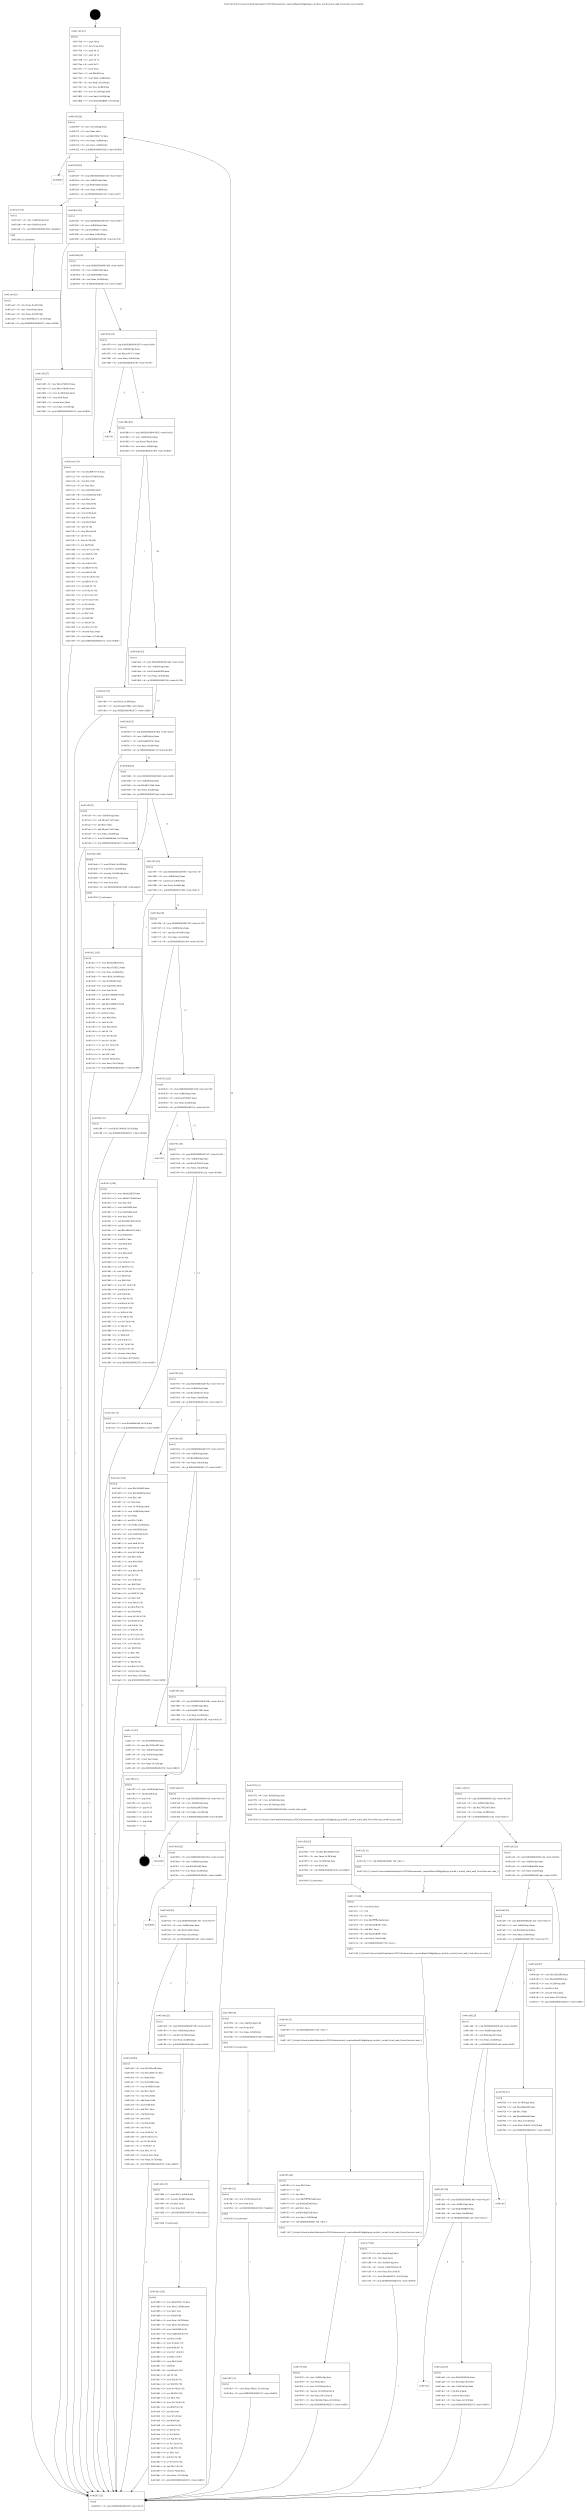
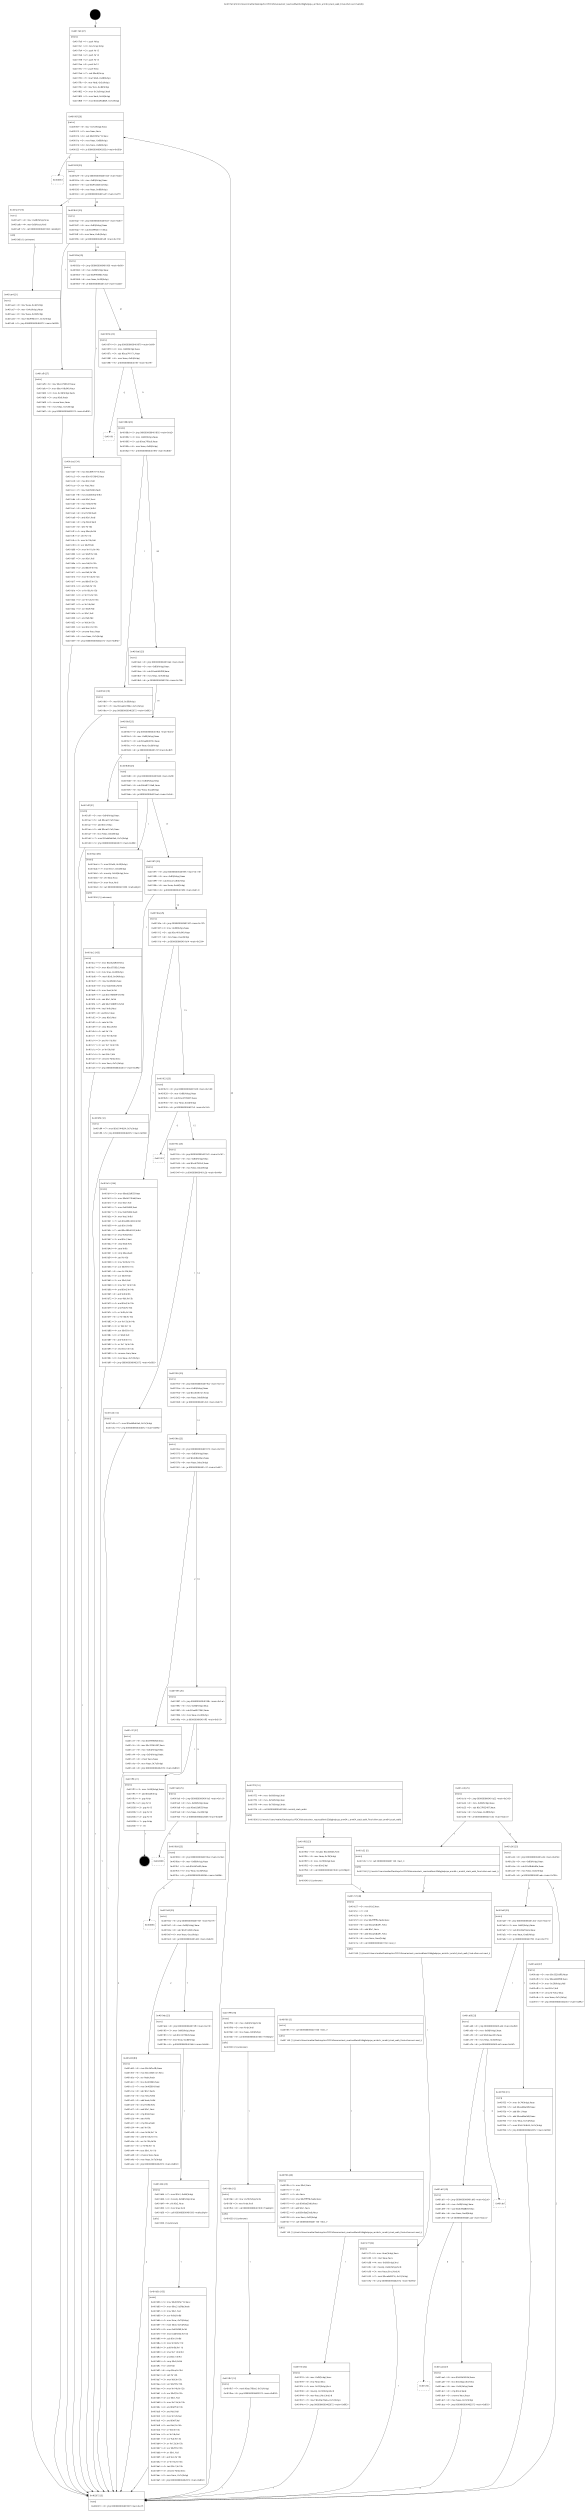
(95, 108) -> none
(138, 1579) -> none
